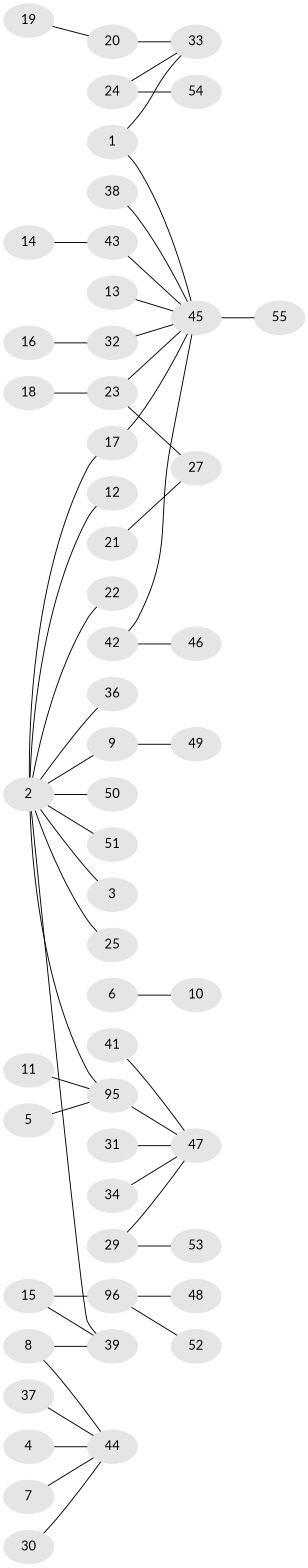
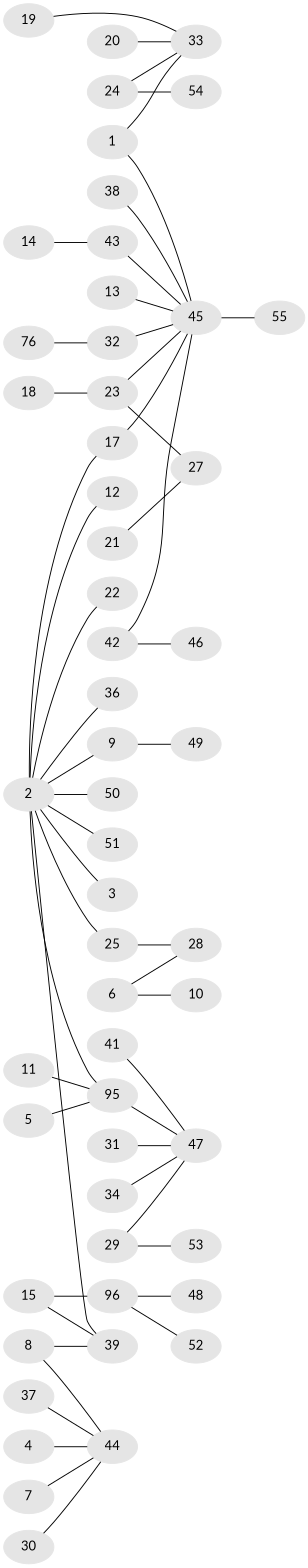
(71, 31) -> (116, 14)
(29, 343) -> (29, 343)
none -> (196, 945)
